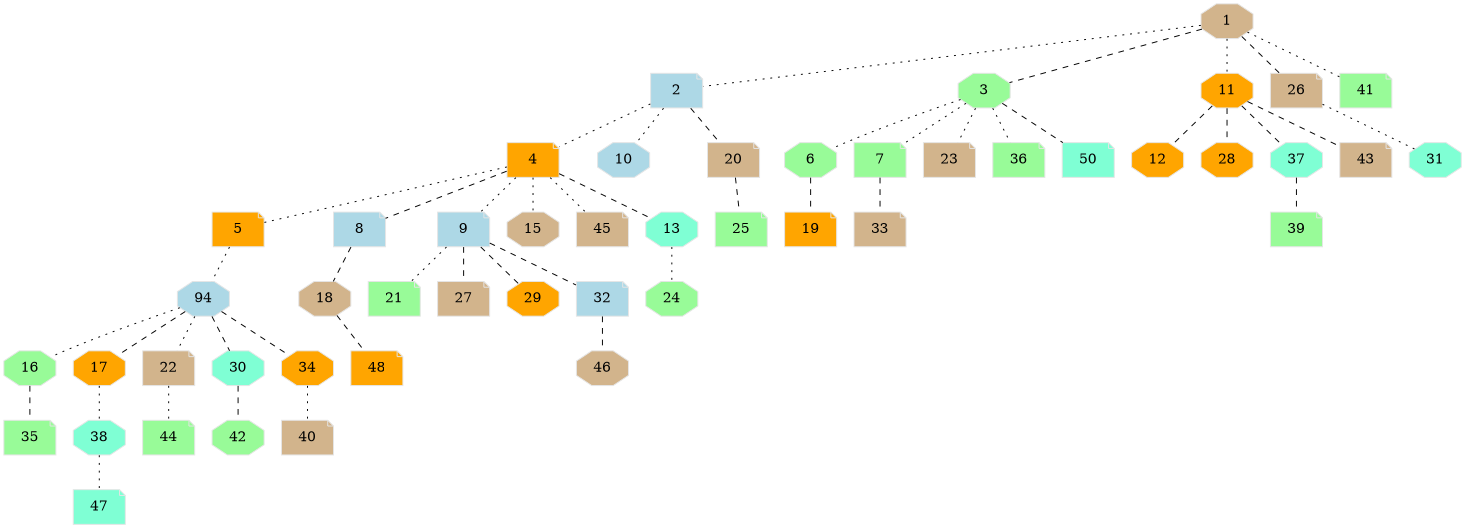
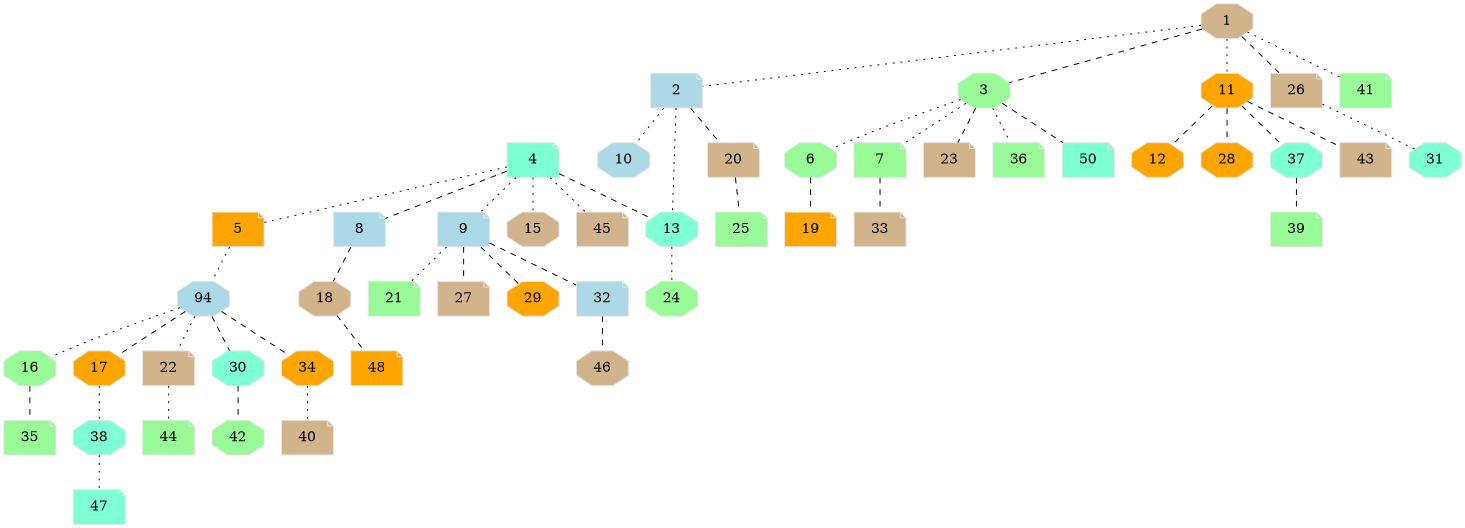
(605, 125) -> (674, 160)
(967, 125) -> (967, 125)
(533, 160) -> (533, 160)
